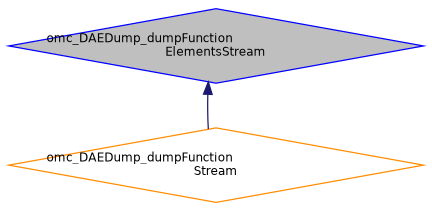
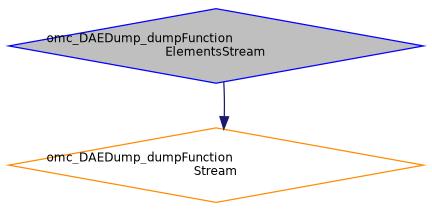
(208, 112) -> (224, 99)
